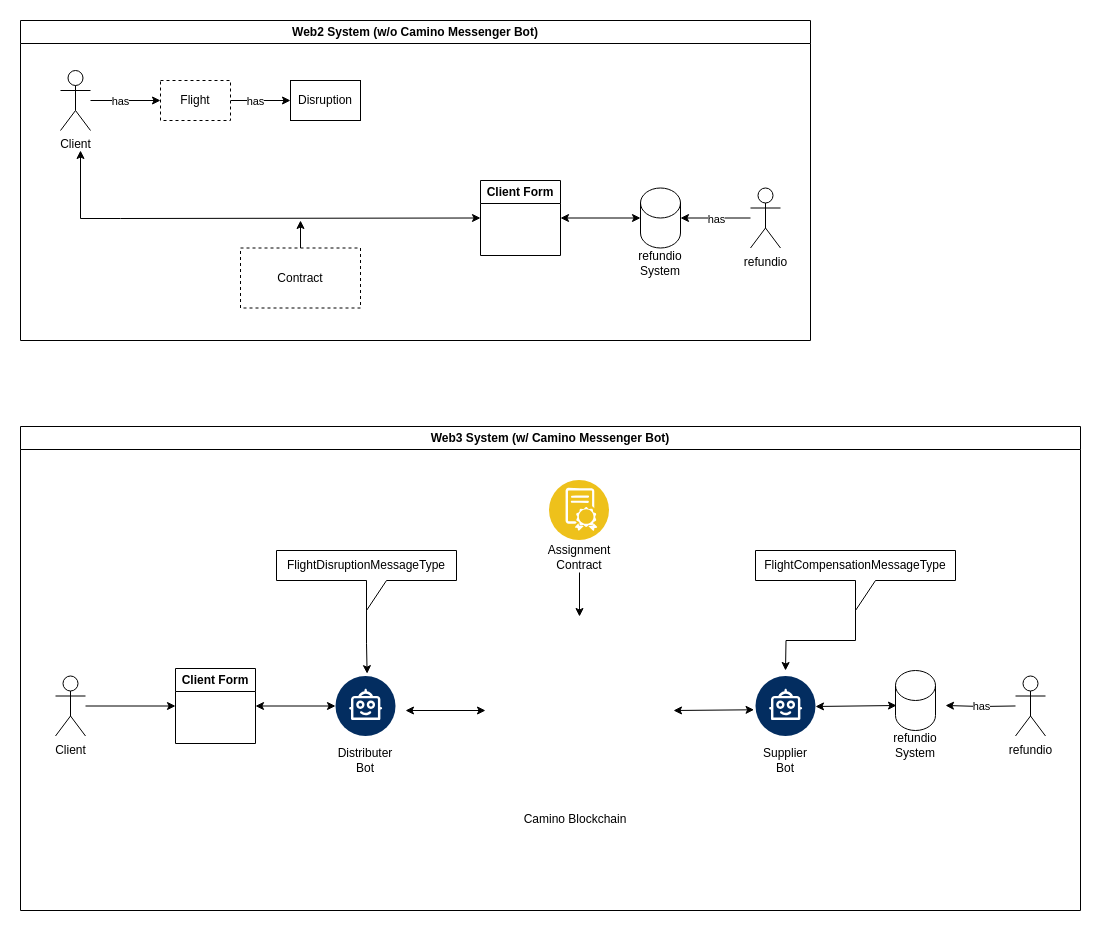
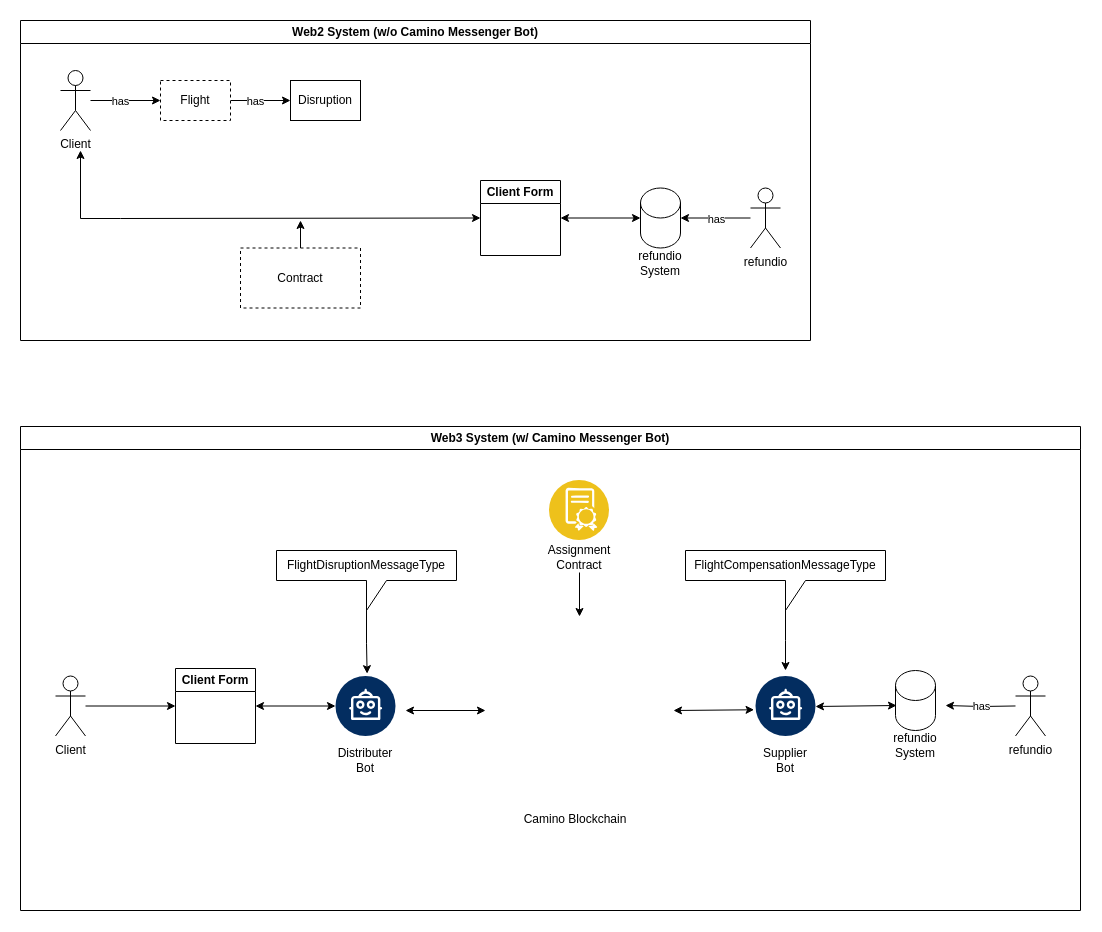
(856, 581) -> (786, 581)
